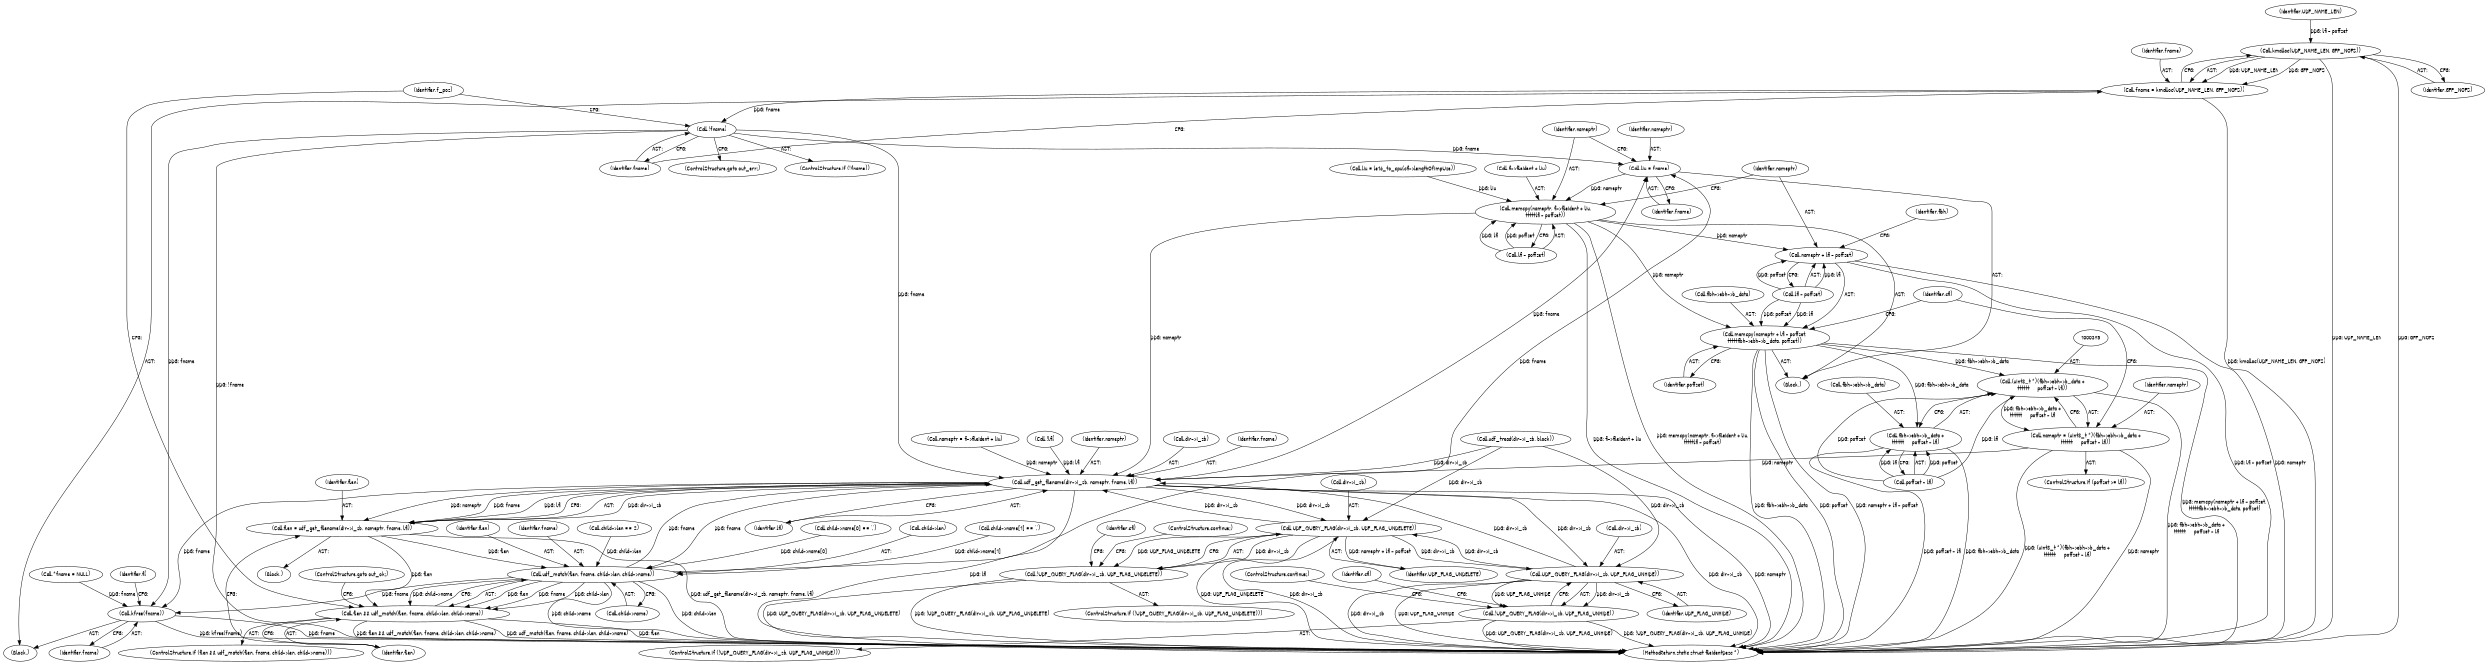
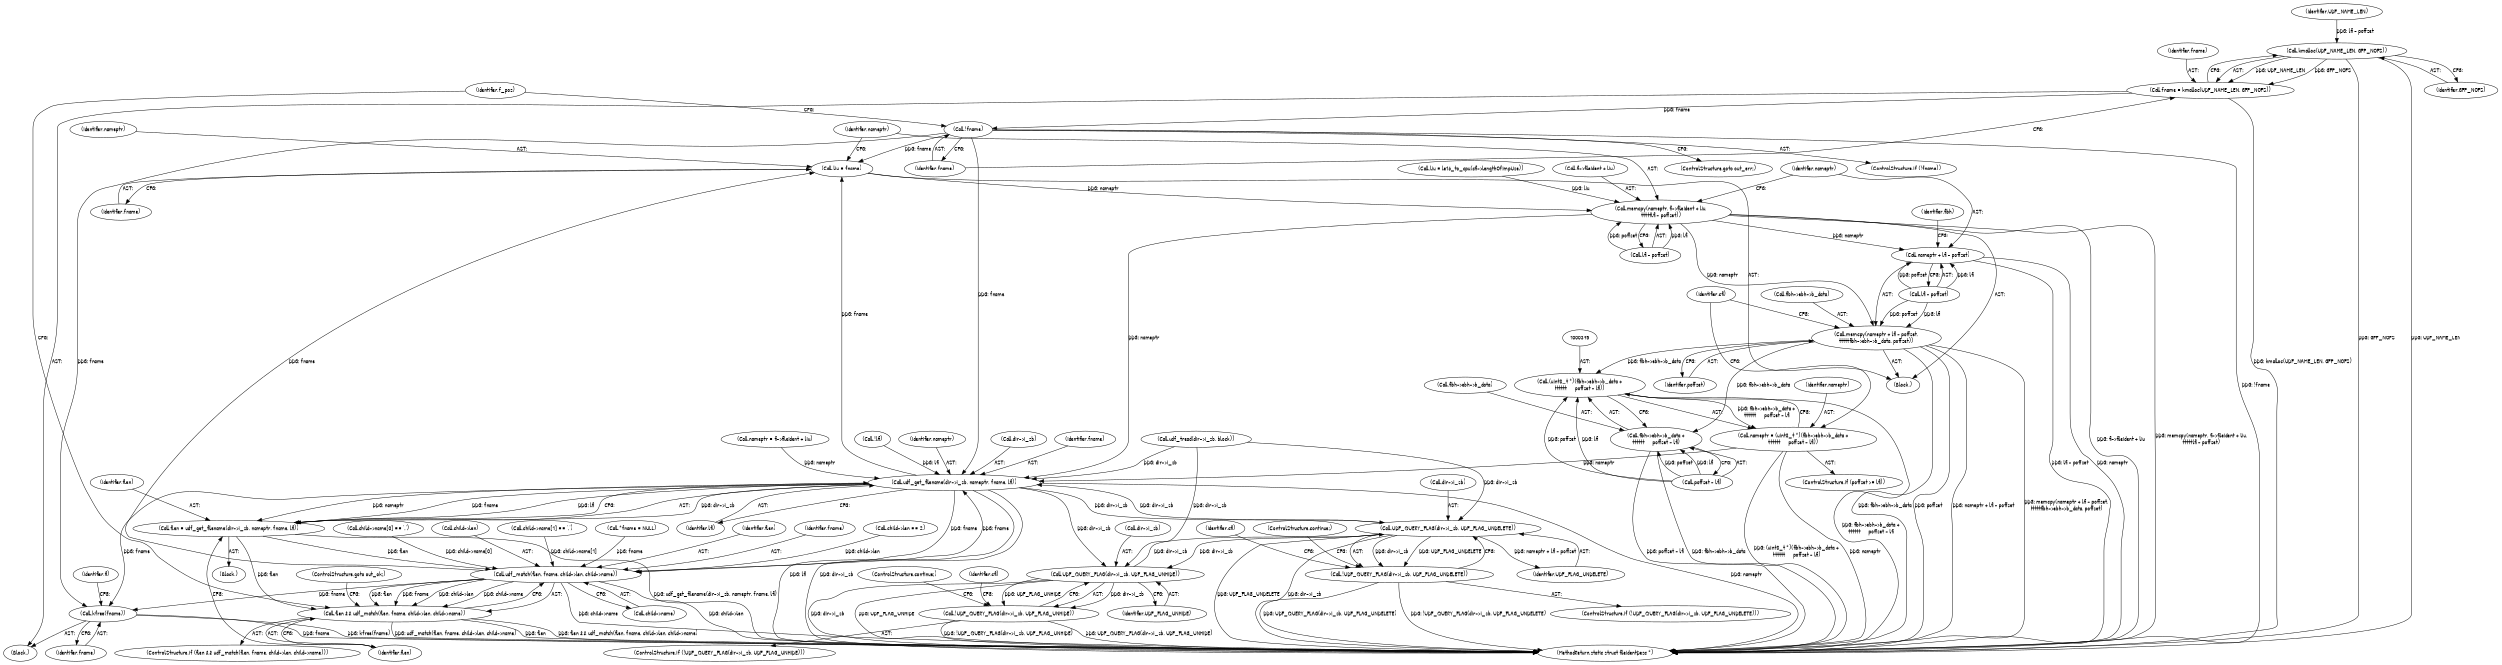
(1375, 501) -> none
(101, 594) -> (607, 553)
